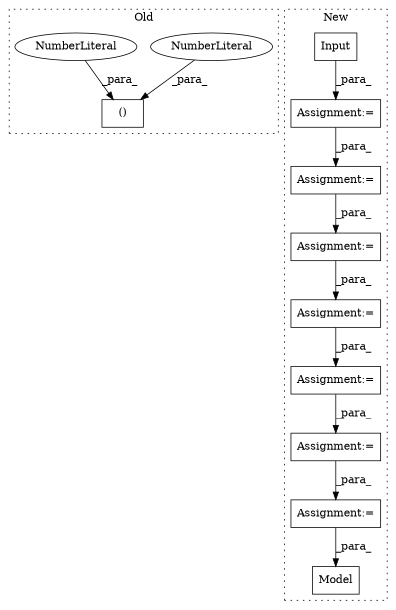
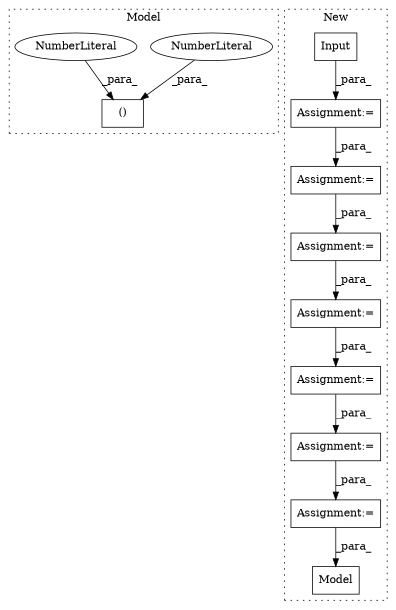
(144, 18) -> (144, 18)
